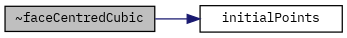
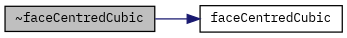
(271, 19) -> (271, 19)
